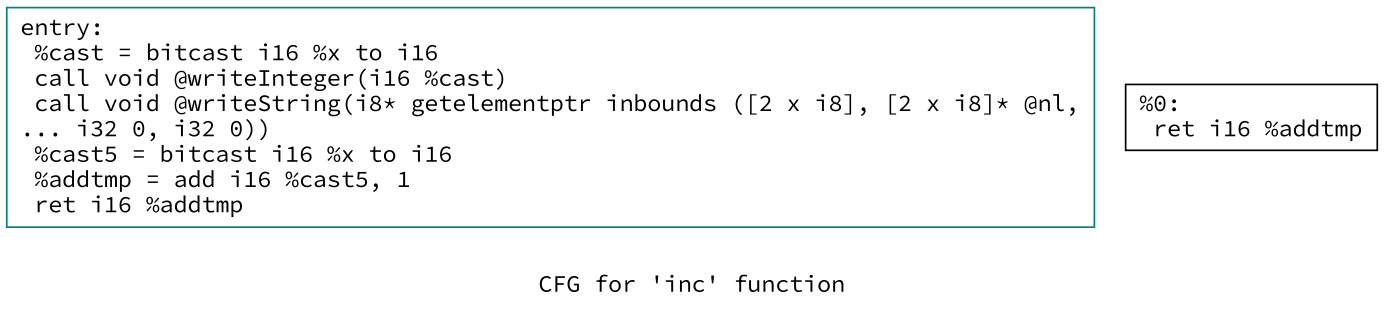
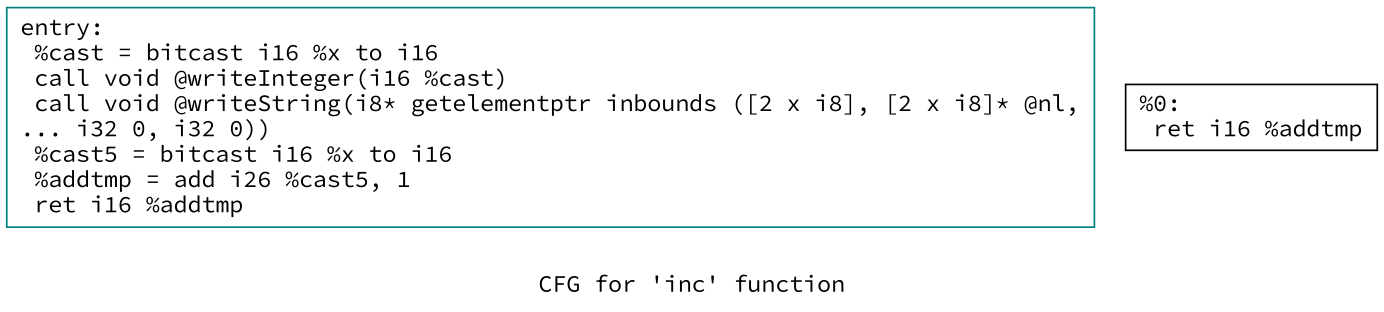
(216, 180) -> (216, 180)
